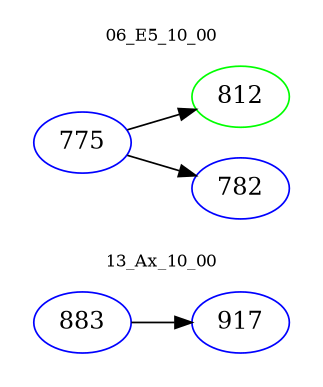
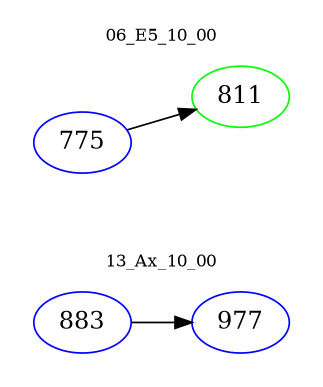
(241, 97) -> (241, 97)
(241, 188) -> none
(241, 322) -> (241, 322)
